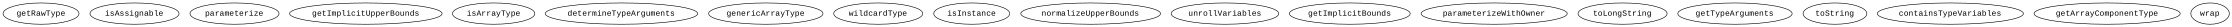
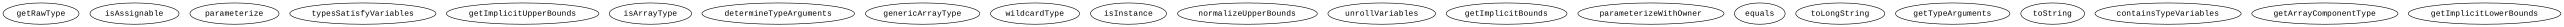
none -> (363, 14)
none -> (1760, 14)
(2210, 14) -> none
none -> (2485, 14)
